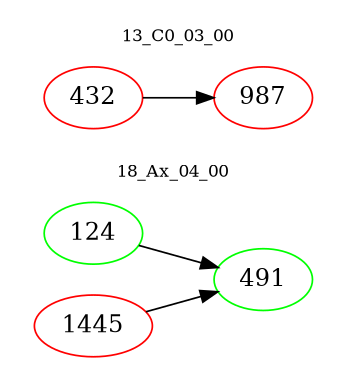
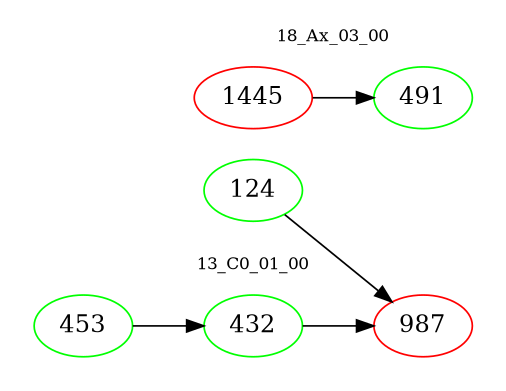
(178, 37) -> (253, 265)
(93, 98) -> (253, 326)
(173, 172) -> (333, 37)
(170, 254) -> (341, 260)
none -> (83, 326)
